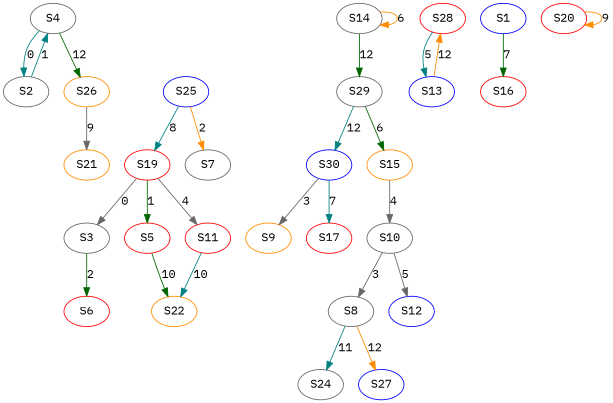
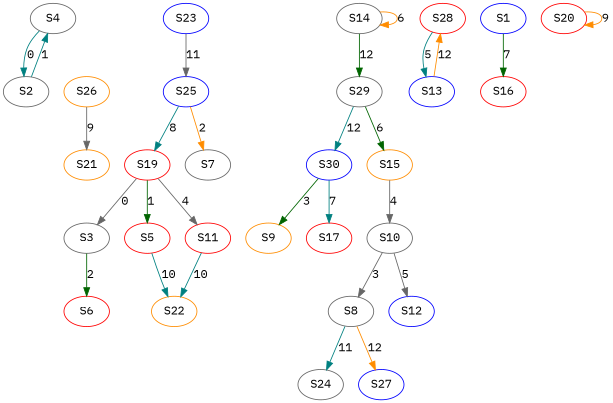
none -> (186, 19)
(68, 51) -> none
(302, 198) -> (302, 198)
(158, 271) -> (158, 271)
